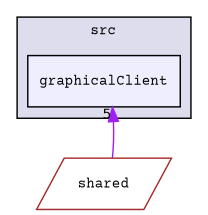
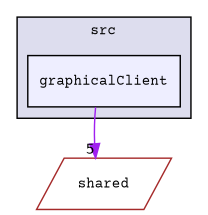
(114, 140) -> (94, 127)
